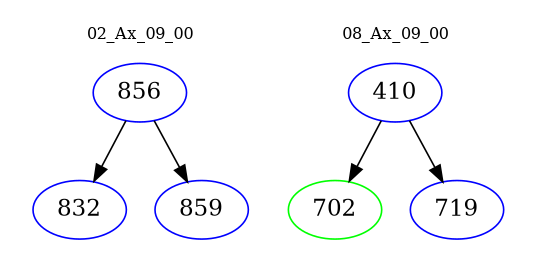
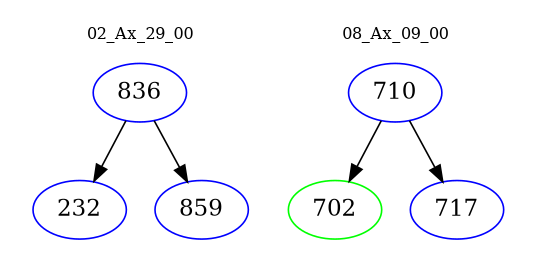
(141, 35) -> (141, 35)
(140, 93) -> (140, 93)
(395, 93) -> (395, 93)
(80, 210) -> (80, 210)
(457, 210) -> (457, 210)
